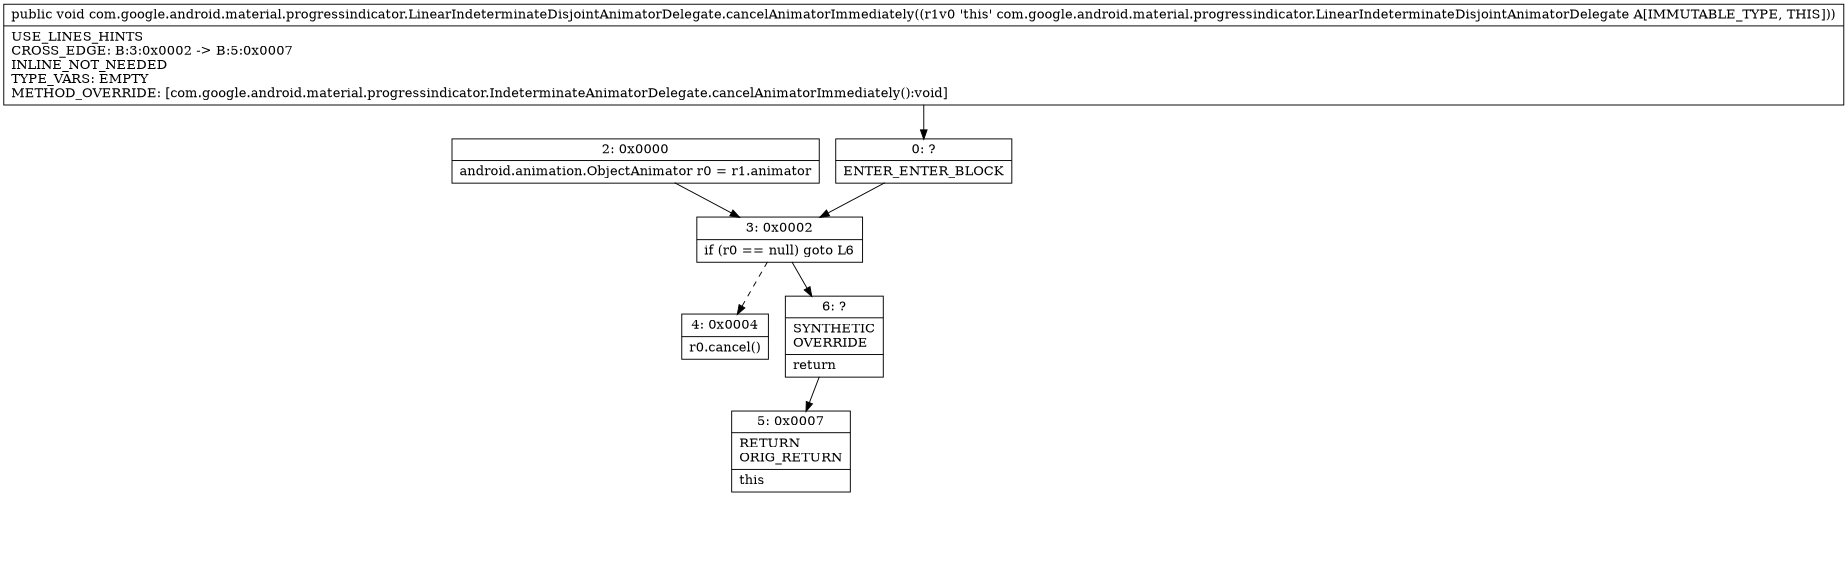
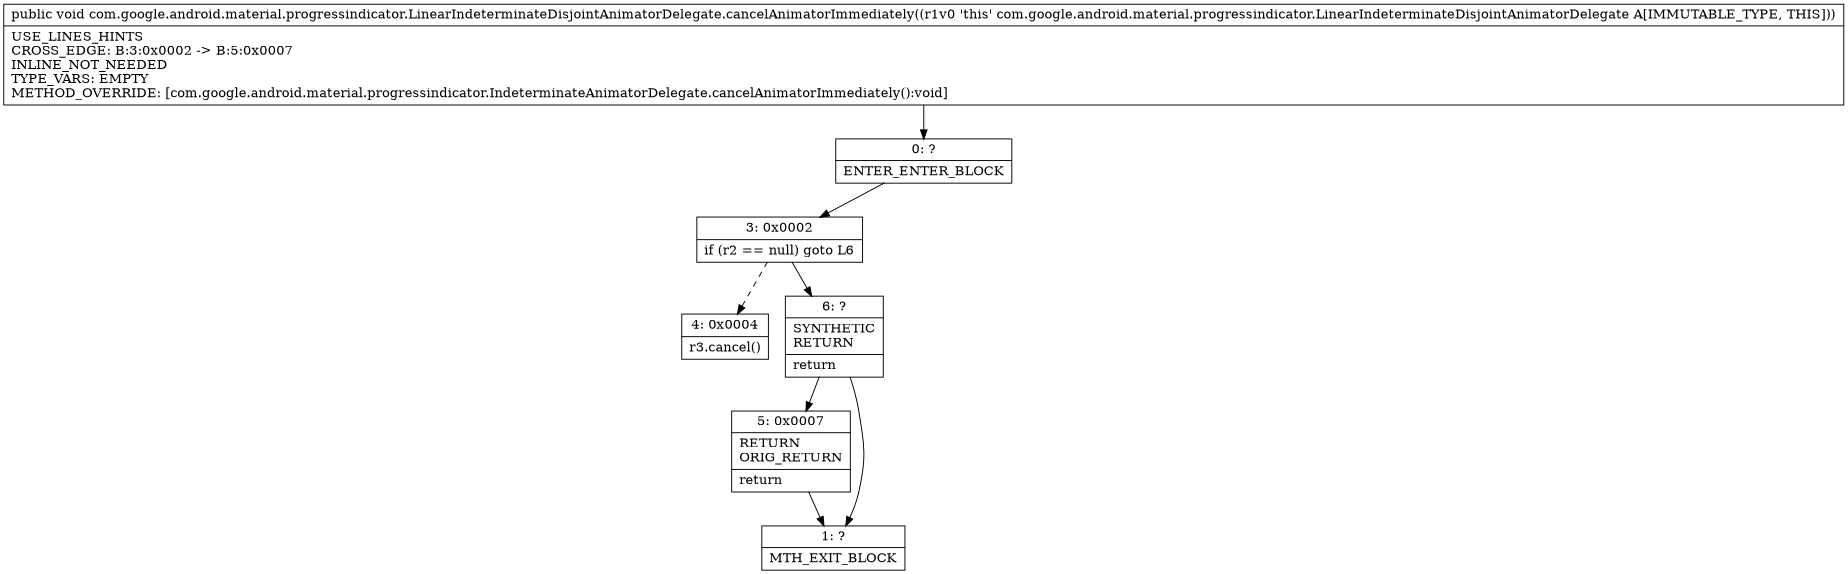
(636, 161) -> none
(780, 250) -> (780, 250)
(831, 343) -> (823, 343)
(725, 347) -> (725, 347)
(752, 480) -> (761, 480)
none -> (833, 548)
